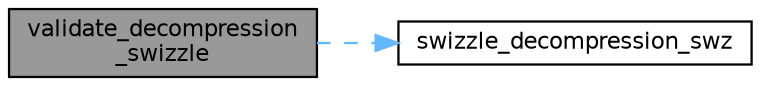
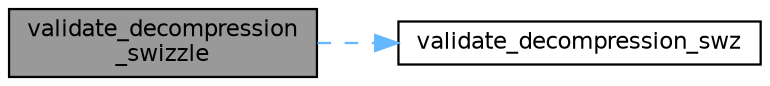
(575, 43) -> (580, 43)
